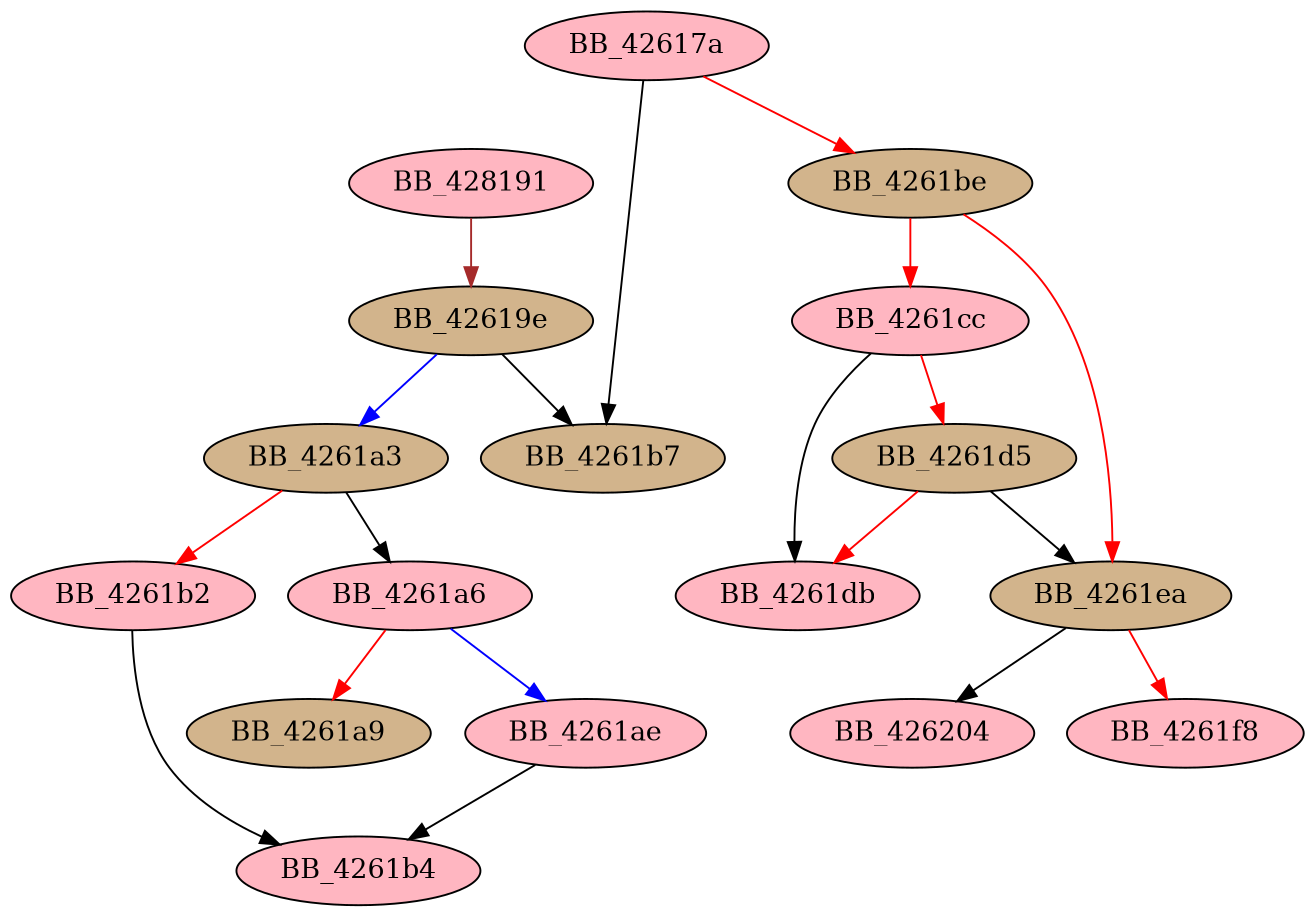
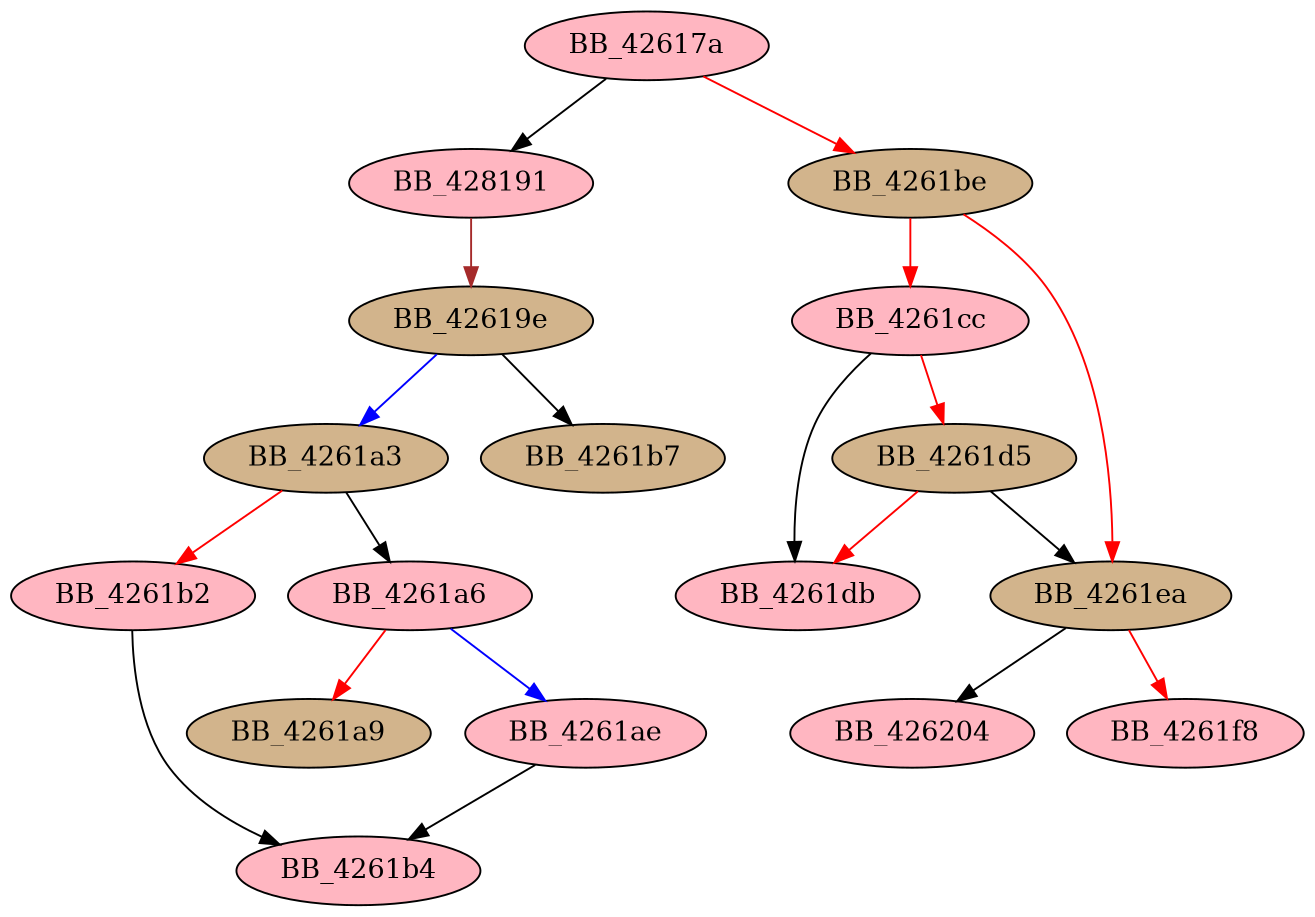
(626, 242) -> (567, 109)
